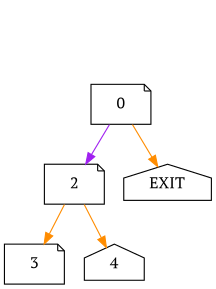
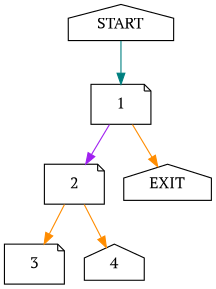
none -> (121, 24)
(121, 104) -> (121, 104)
